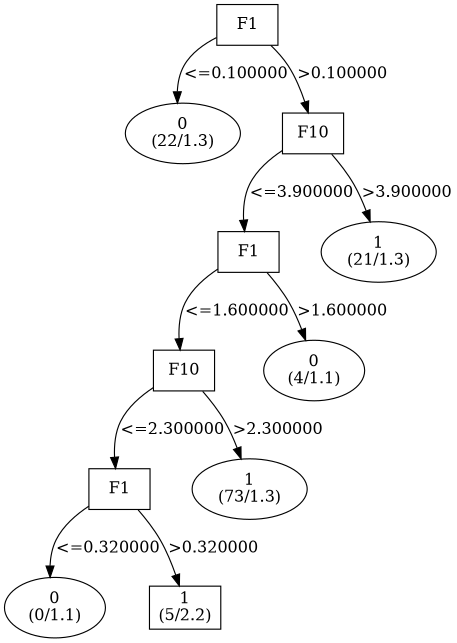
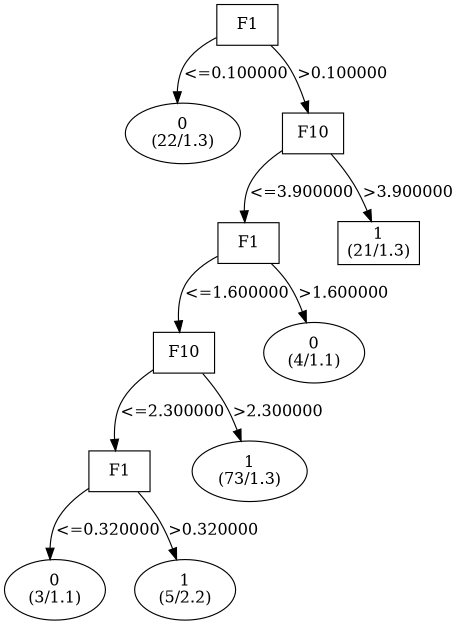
(379, 252) -> (379, 243)
(55, 608) -> (55, 590)
(185, 608) -> (185, 590)
